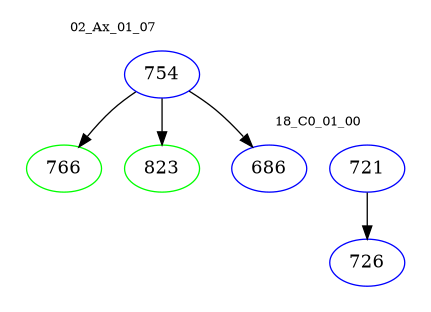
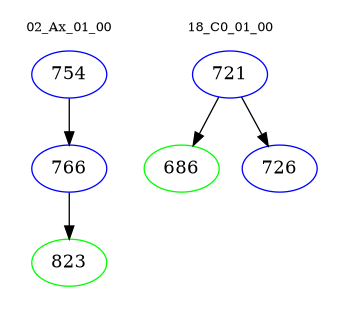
(113, 28) -> (69, 28)
(162, 115) -> (69, 209)
(230, 123) -> (209, 115)
(64, 169) -> (69, 169)
(269, 169) -> (182, 169)
